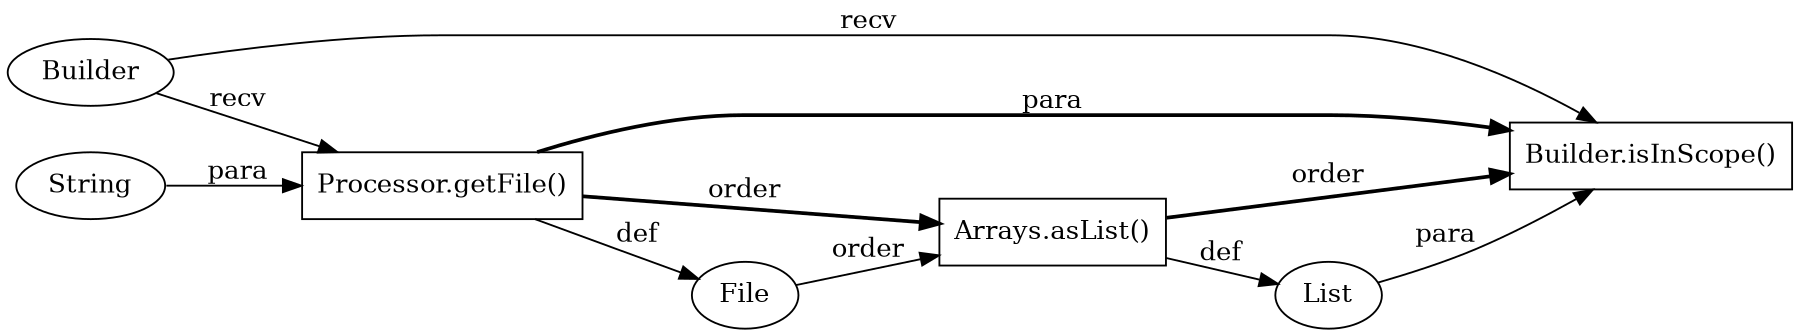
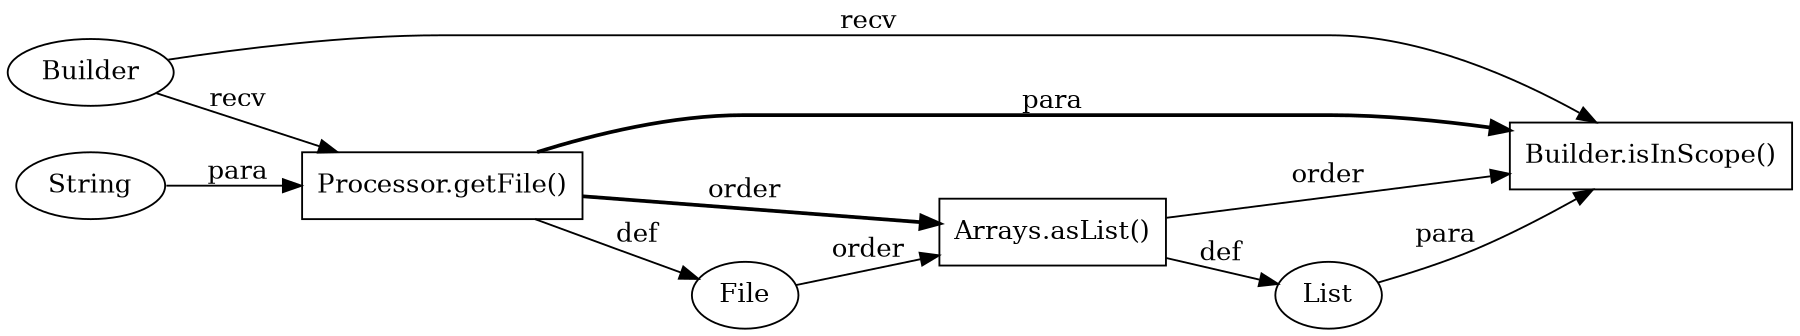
(1329, 197) -> (1329, 197)
